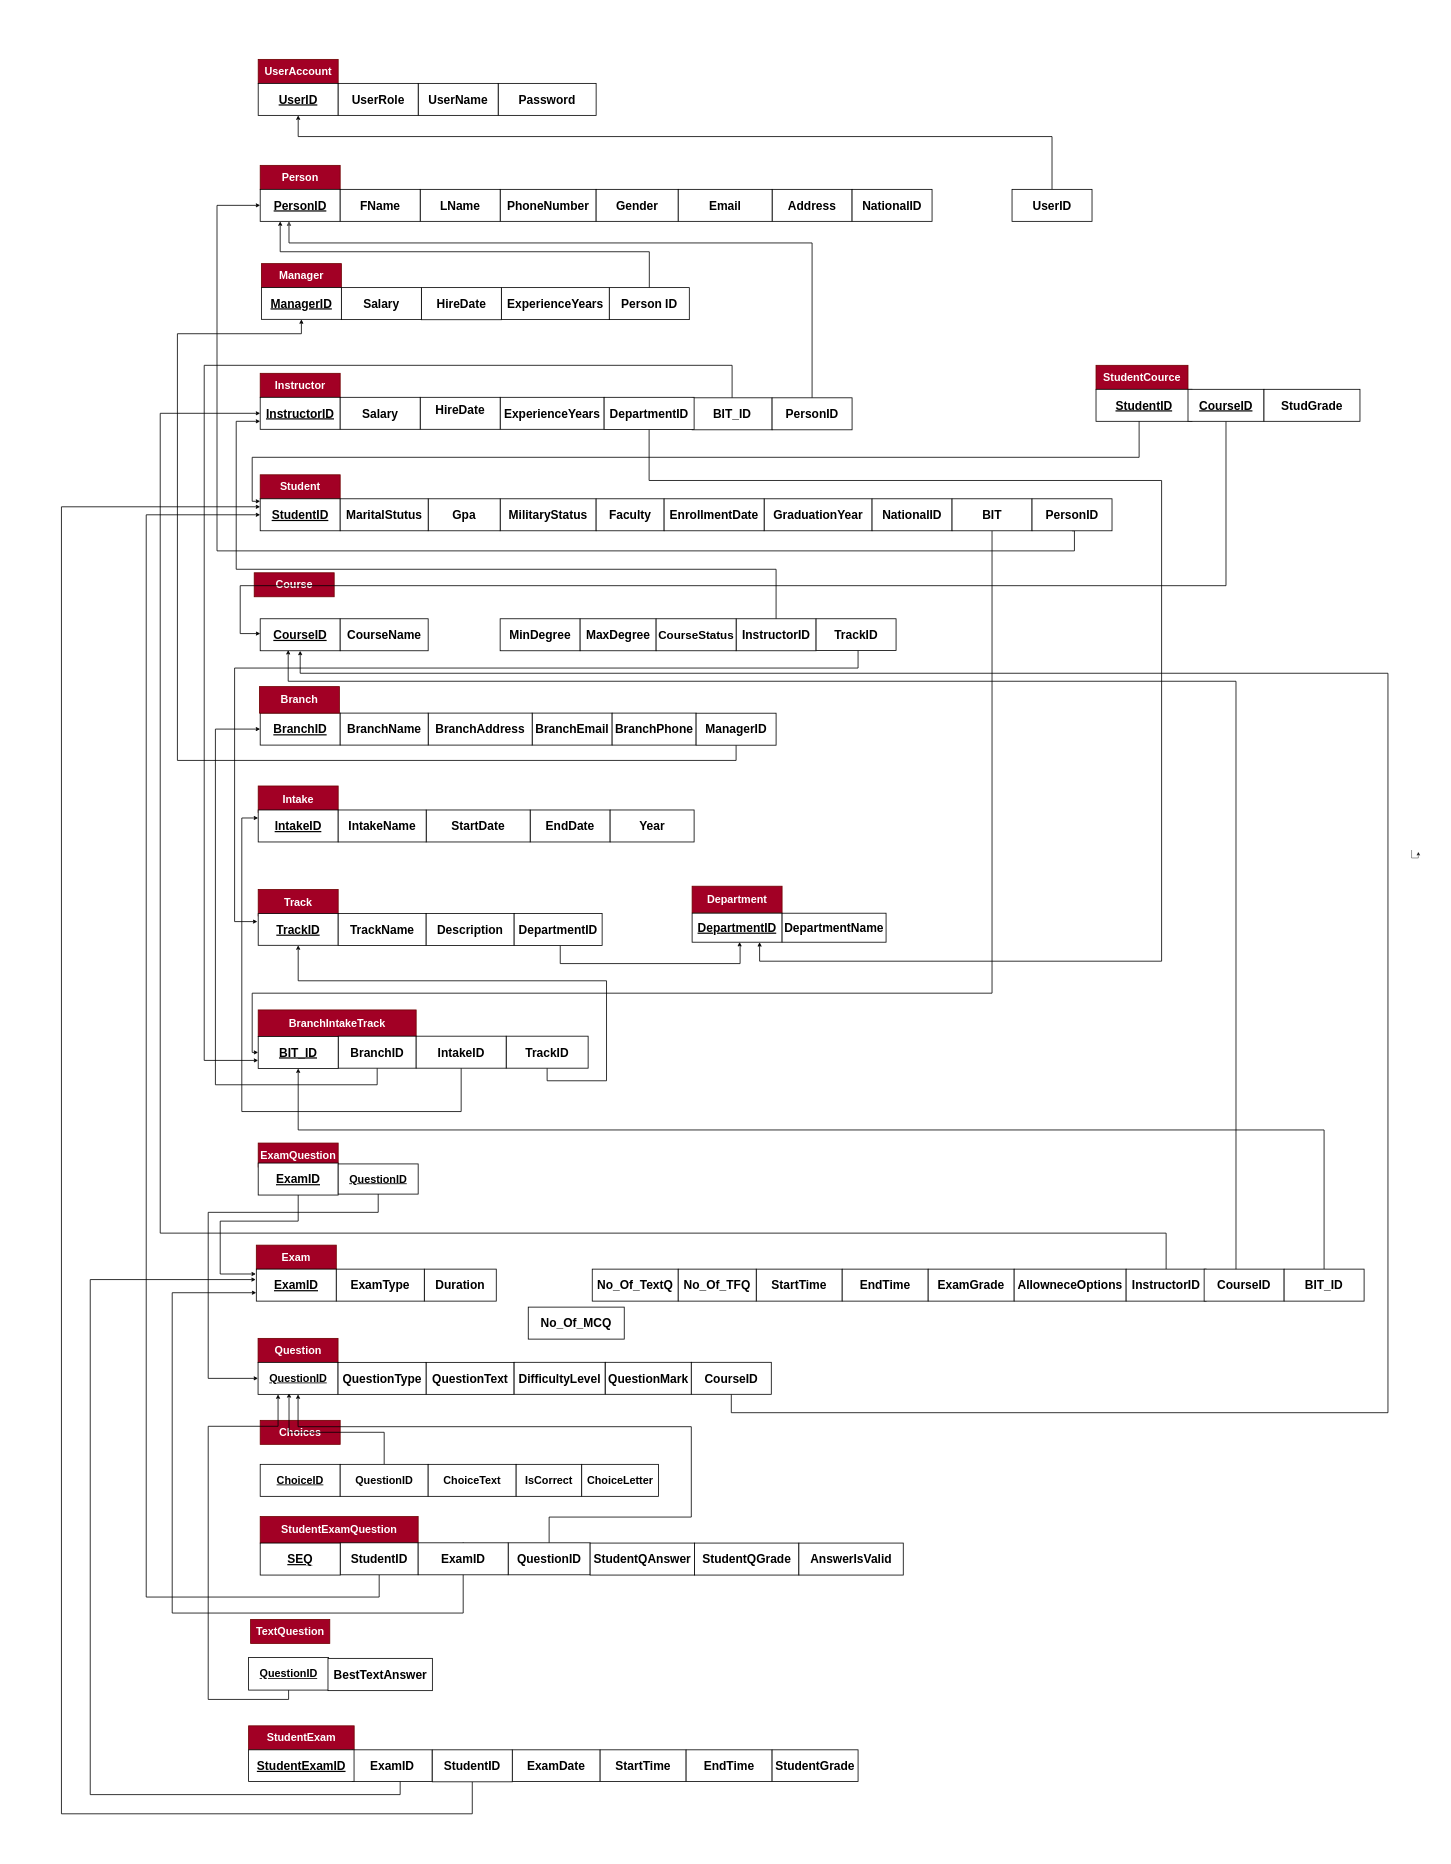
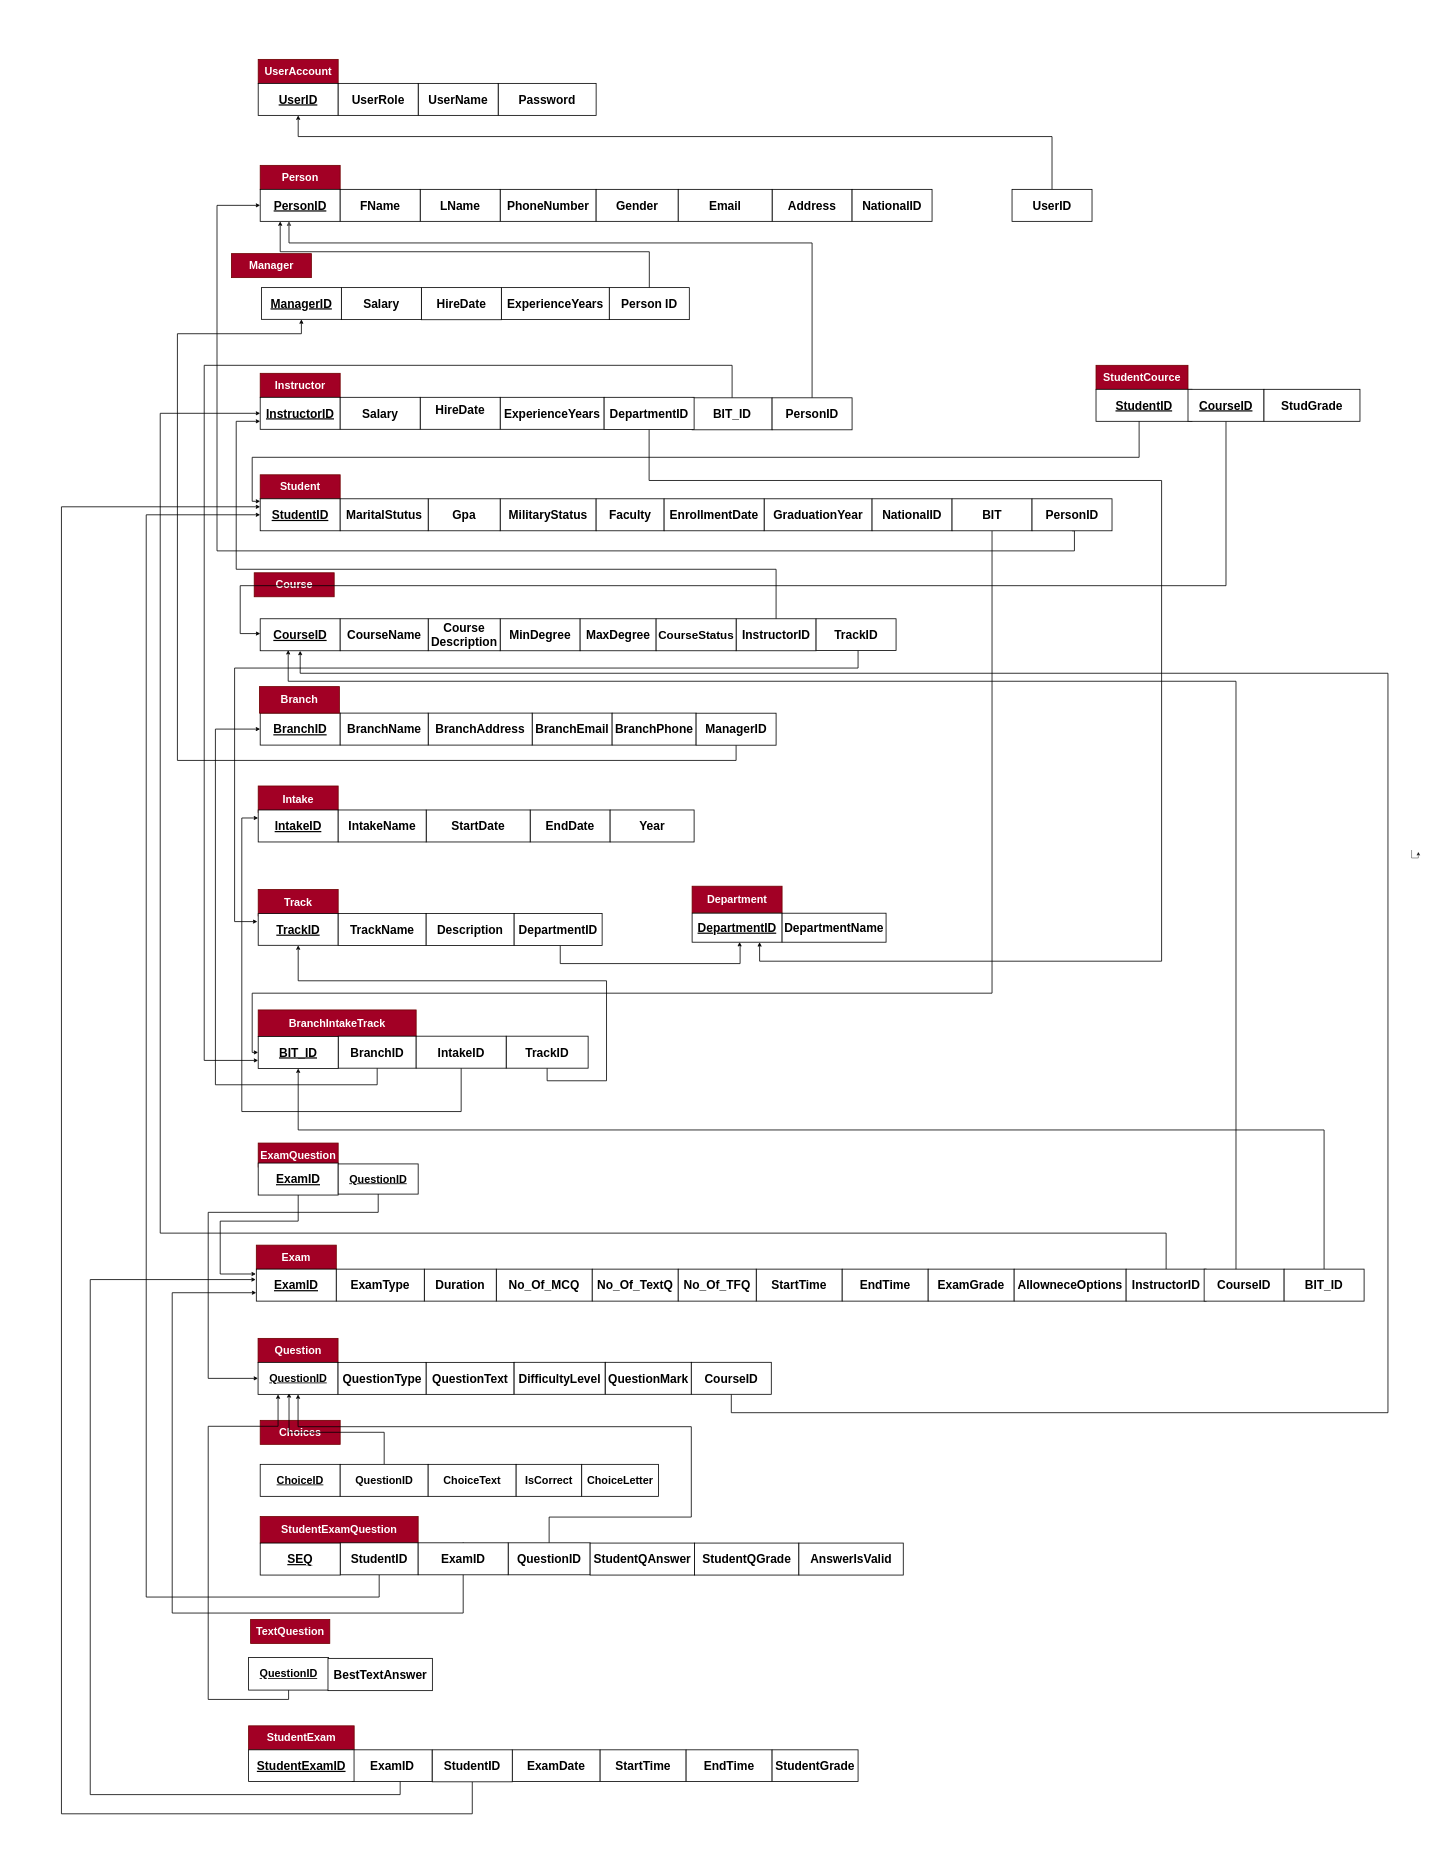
(301, 276) -> (271, 266)
none -> (464, 635)
(576, 1323) -> (544, 1285)
